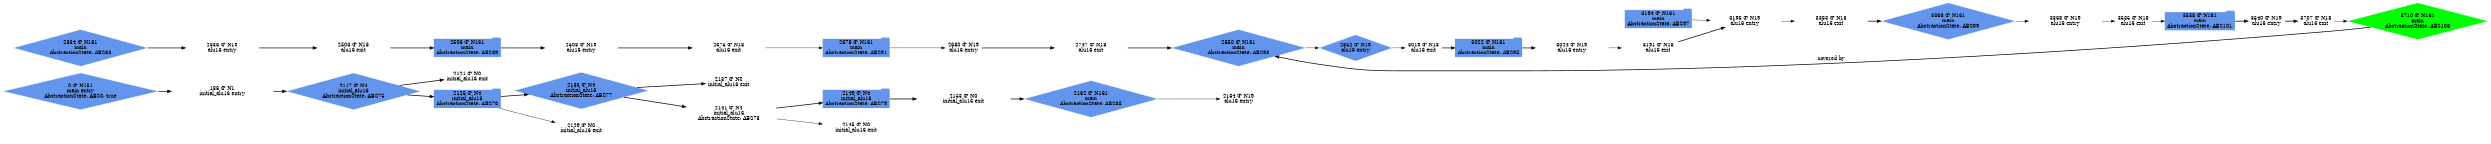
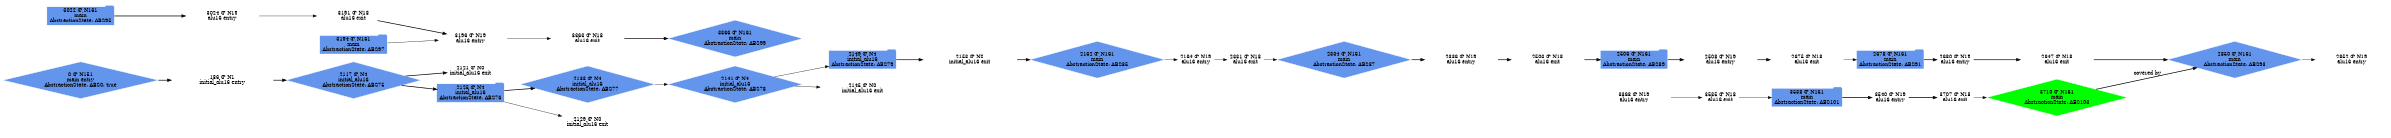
(2020, 21) -> none
(81, 48) -> (1344, 60)
(916, 48) -> (1929, 60)
(1091, 48) -> (2057, 60)
(1356, 48) -> (2352, 60)
(1424, 48) -> none
none -> (1245, 60)
(729, 82) -> none
(653, 102) -> (660, 84)
(798, 106) -> (800, 72)
(729, 114) -> (735, 84)
